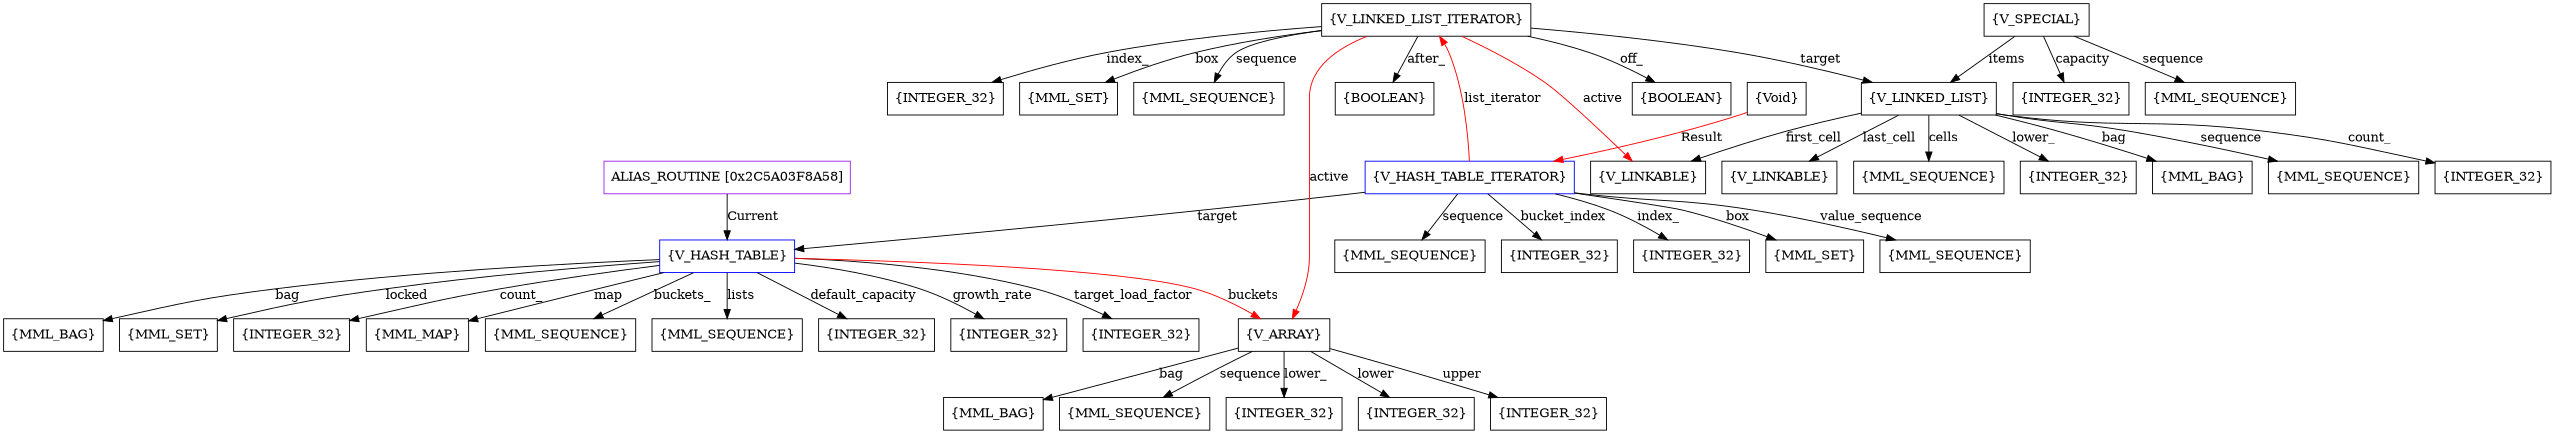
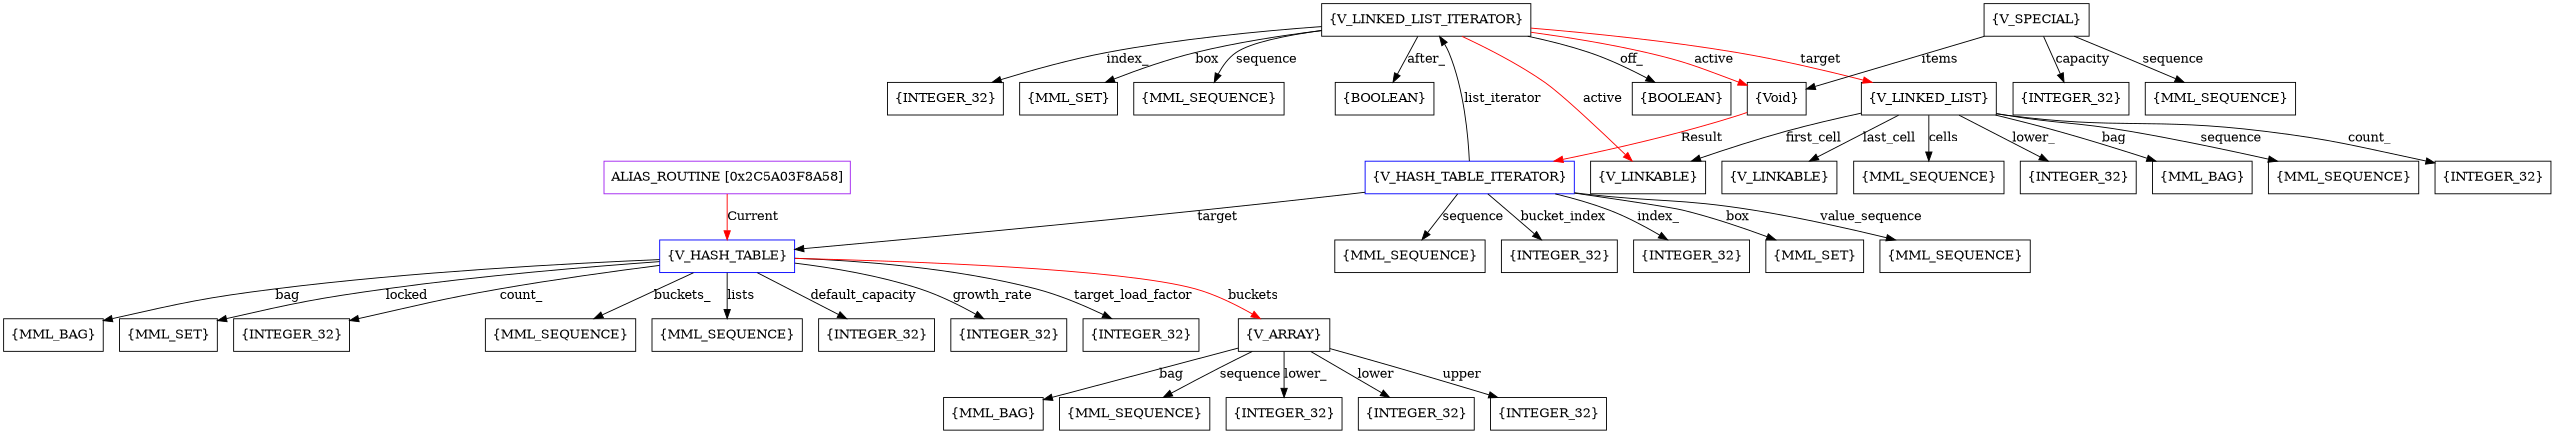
(1698, 47) -> (1698, 47)
(1986, 57) -> (1900, 61)
(1463, 101) -> (1463, 101)
(1309, 160) -> (1637, 50)
(727, 212) -> (727, 212)
(417, 335) -> none
